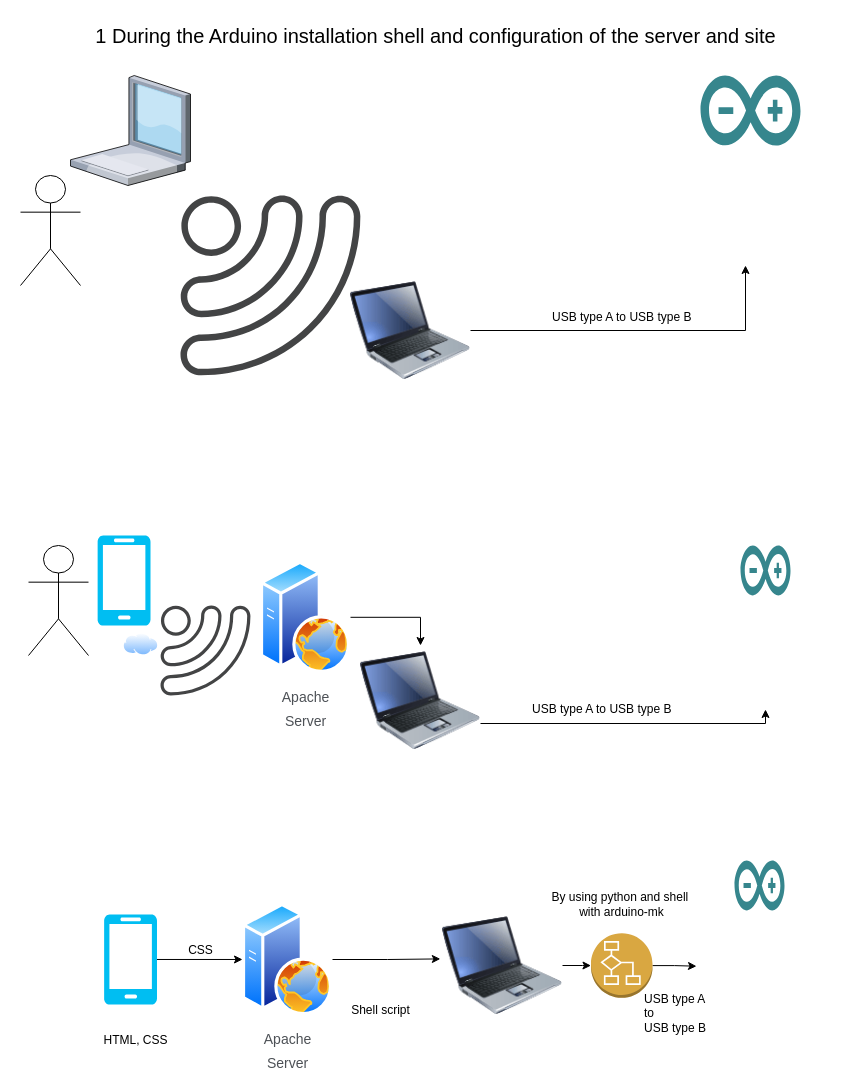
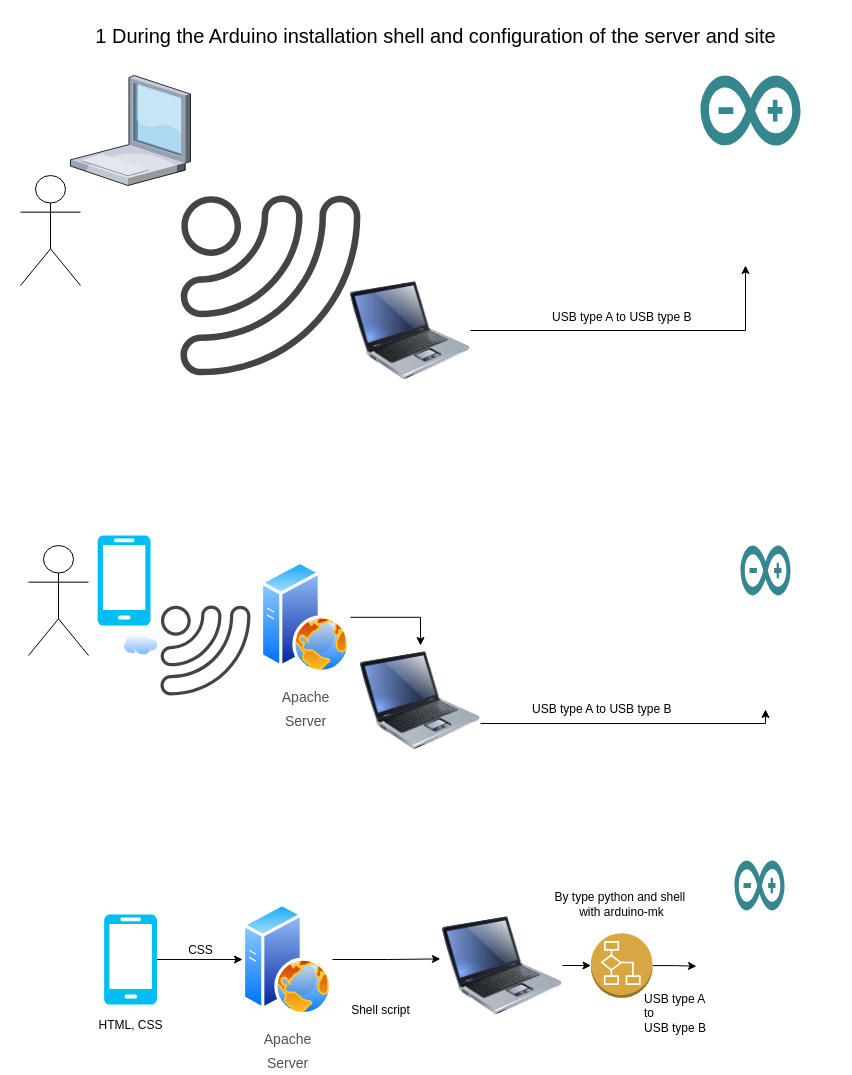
(622, 905) -> (622, 905)
(136, 1041) -> (131, 1026)
